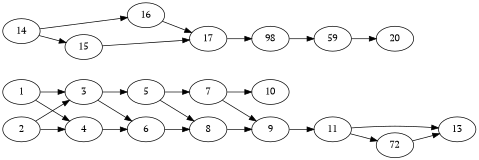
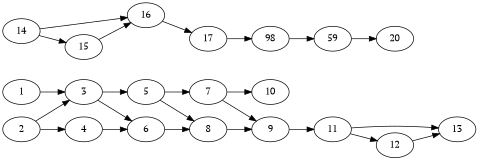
(142, 43) -> (112, 33)
(48, 108) -> none
(395, 145) -> (395, 145)
